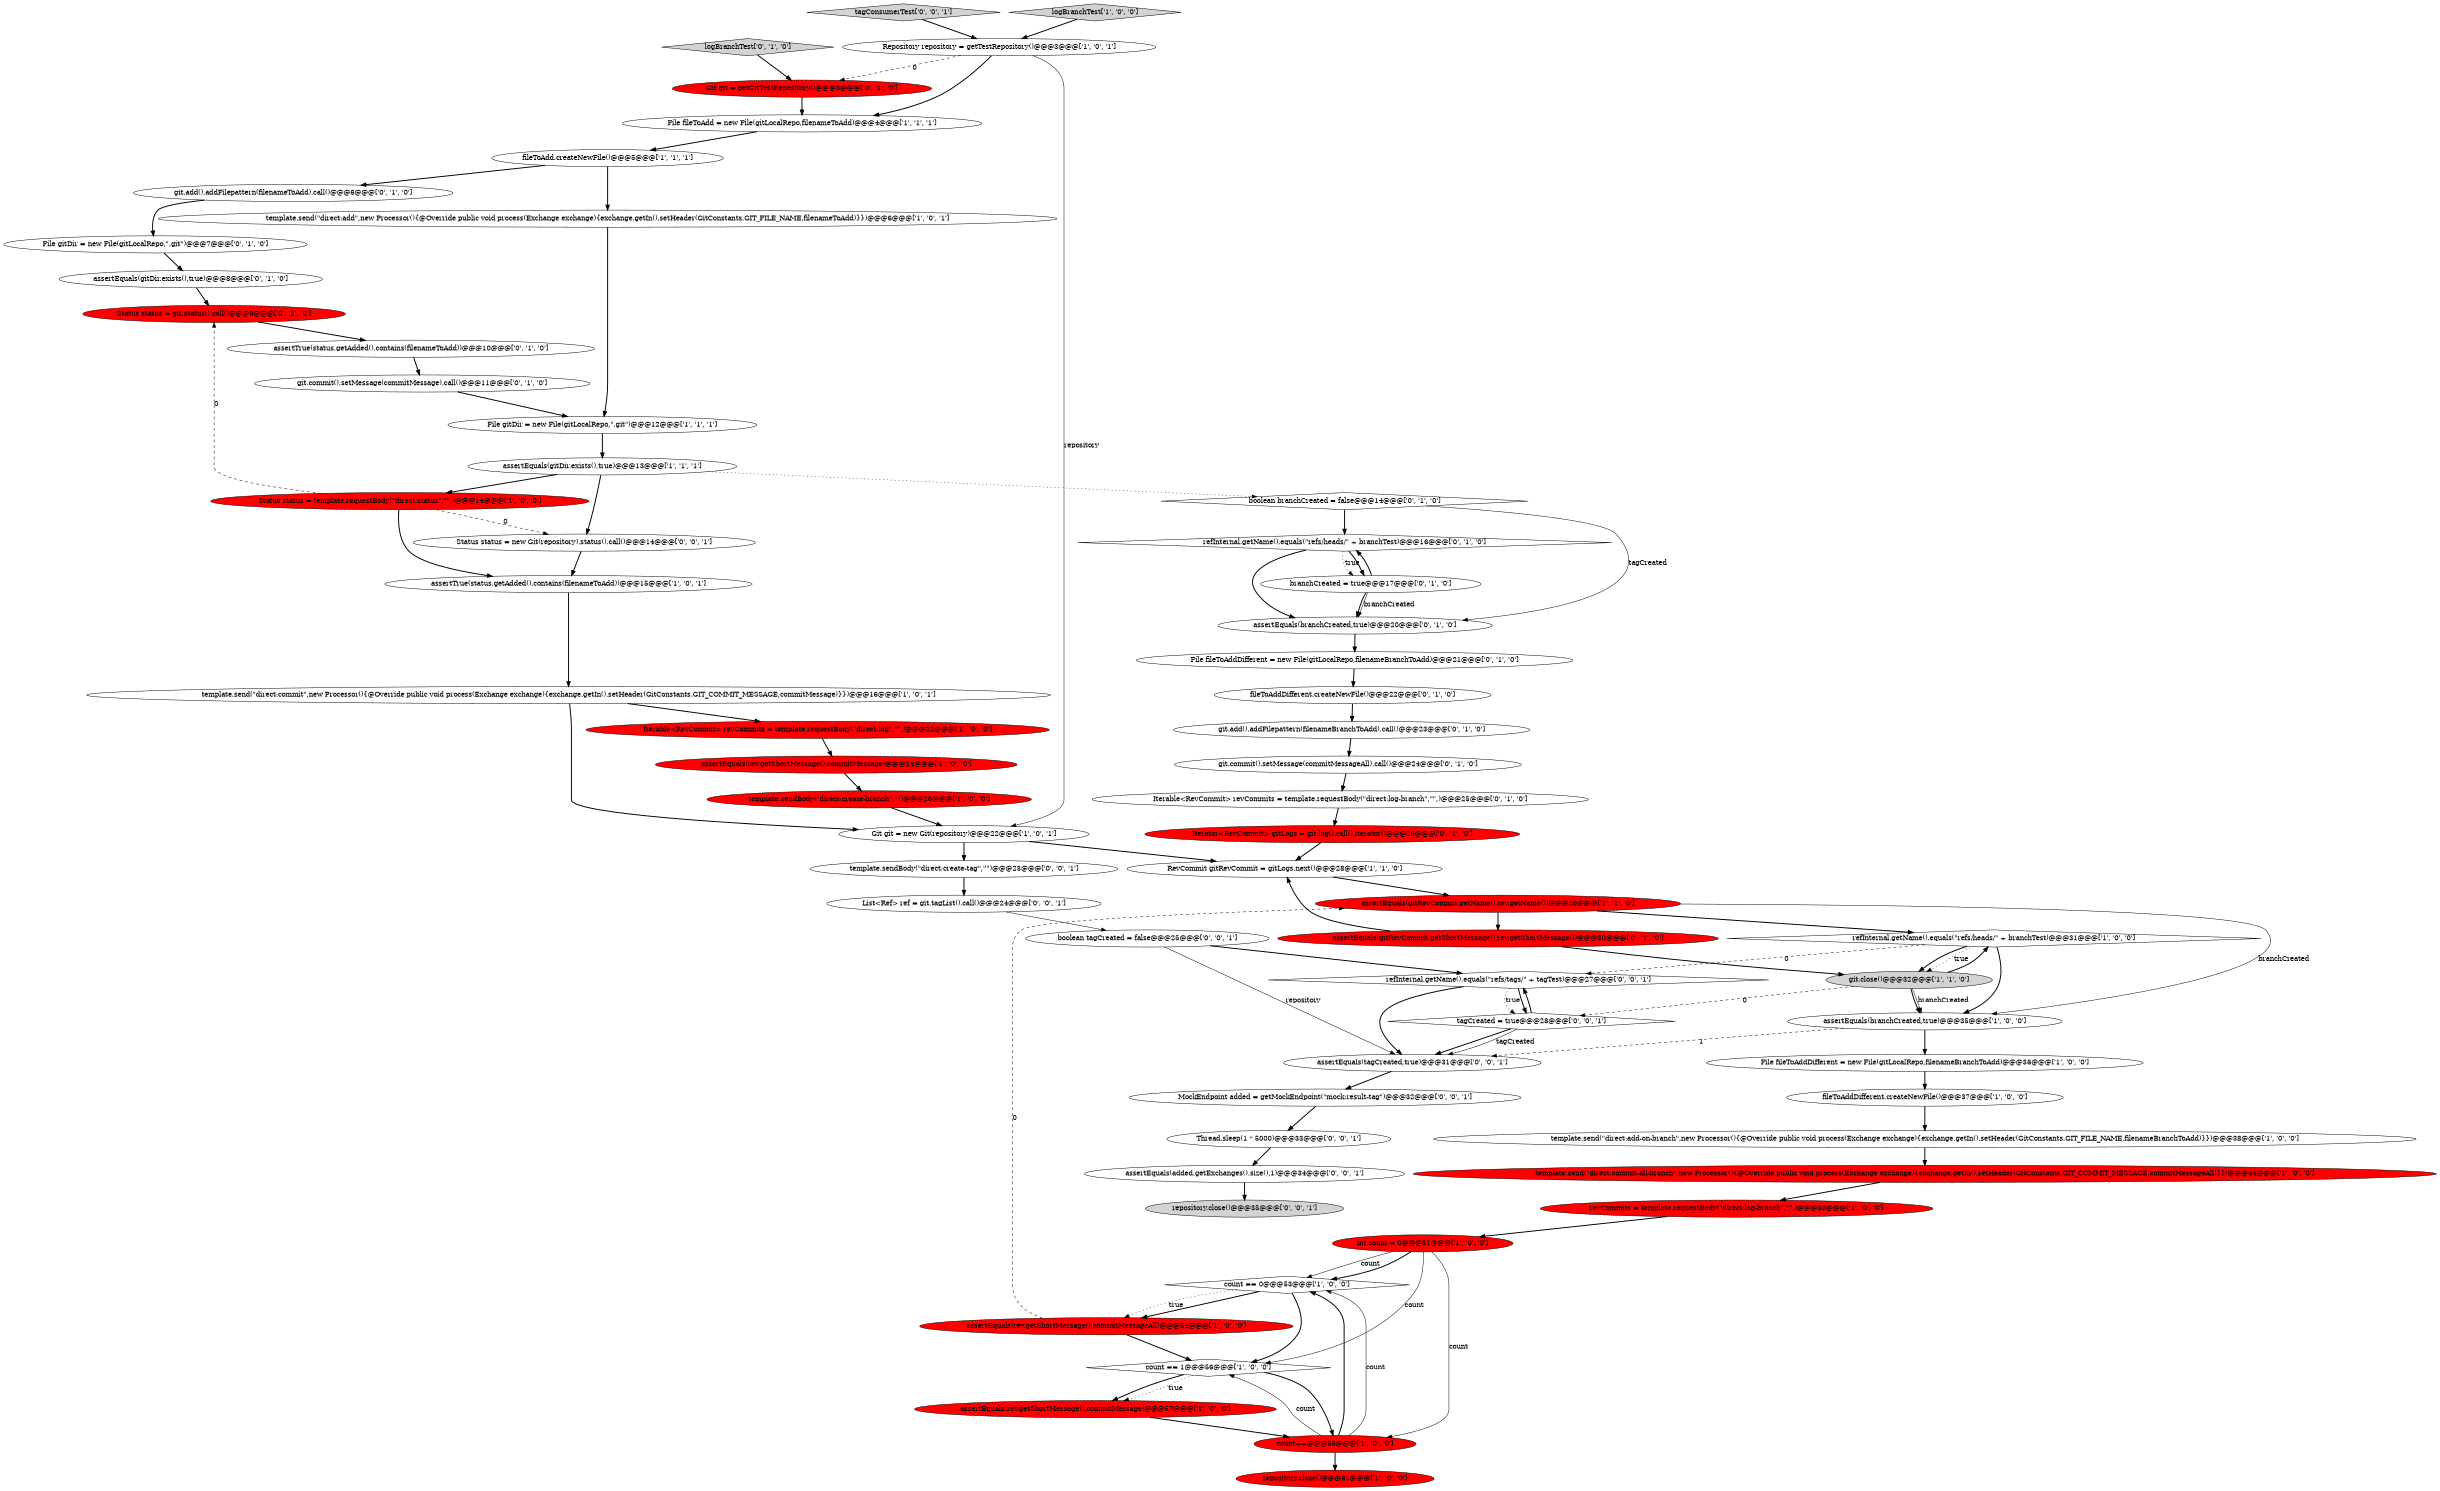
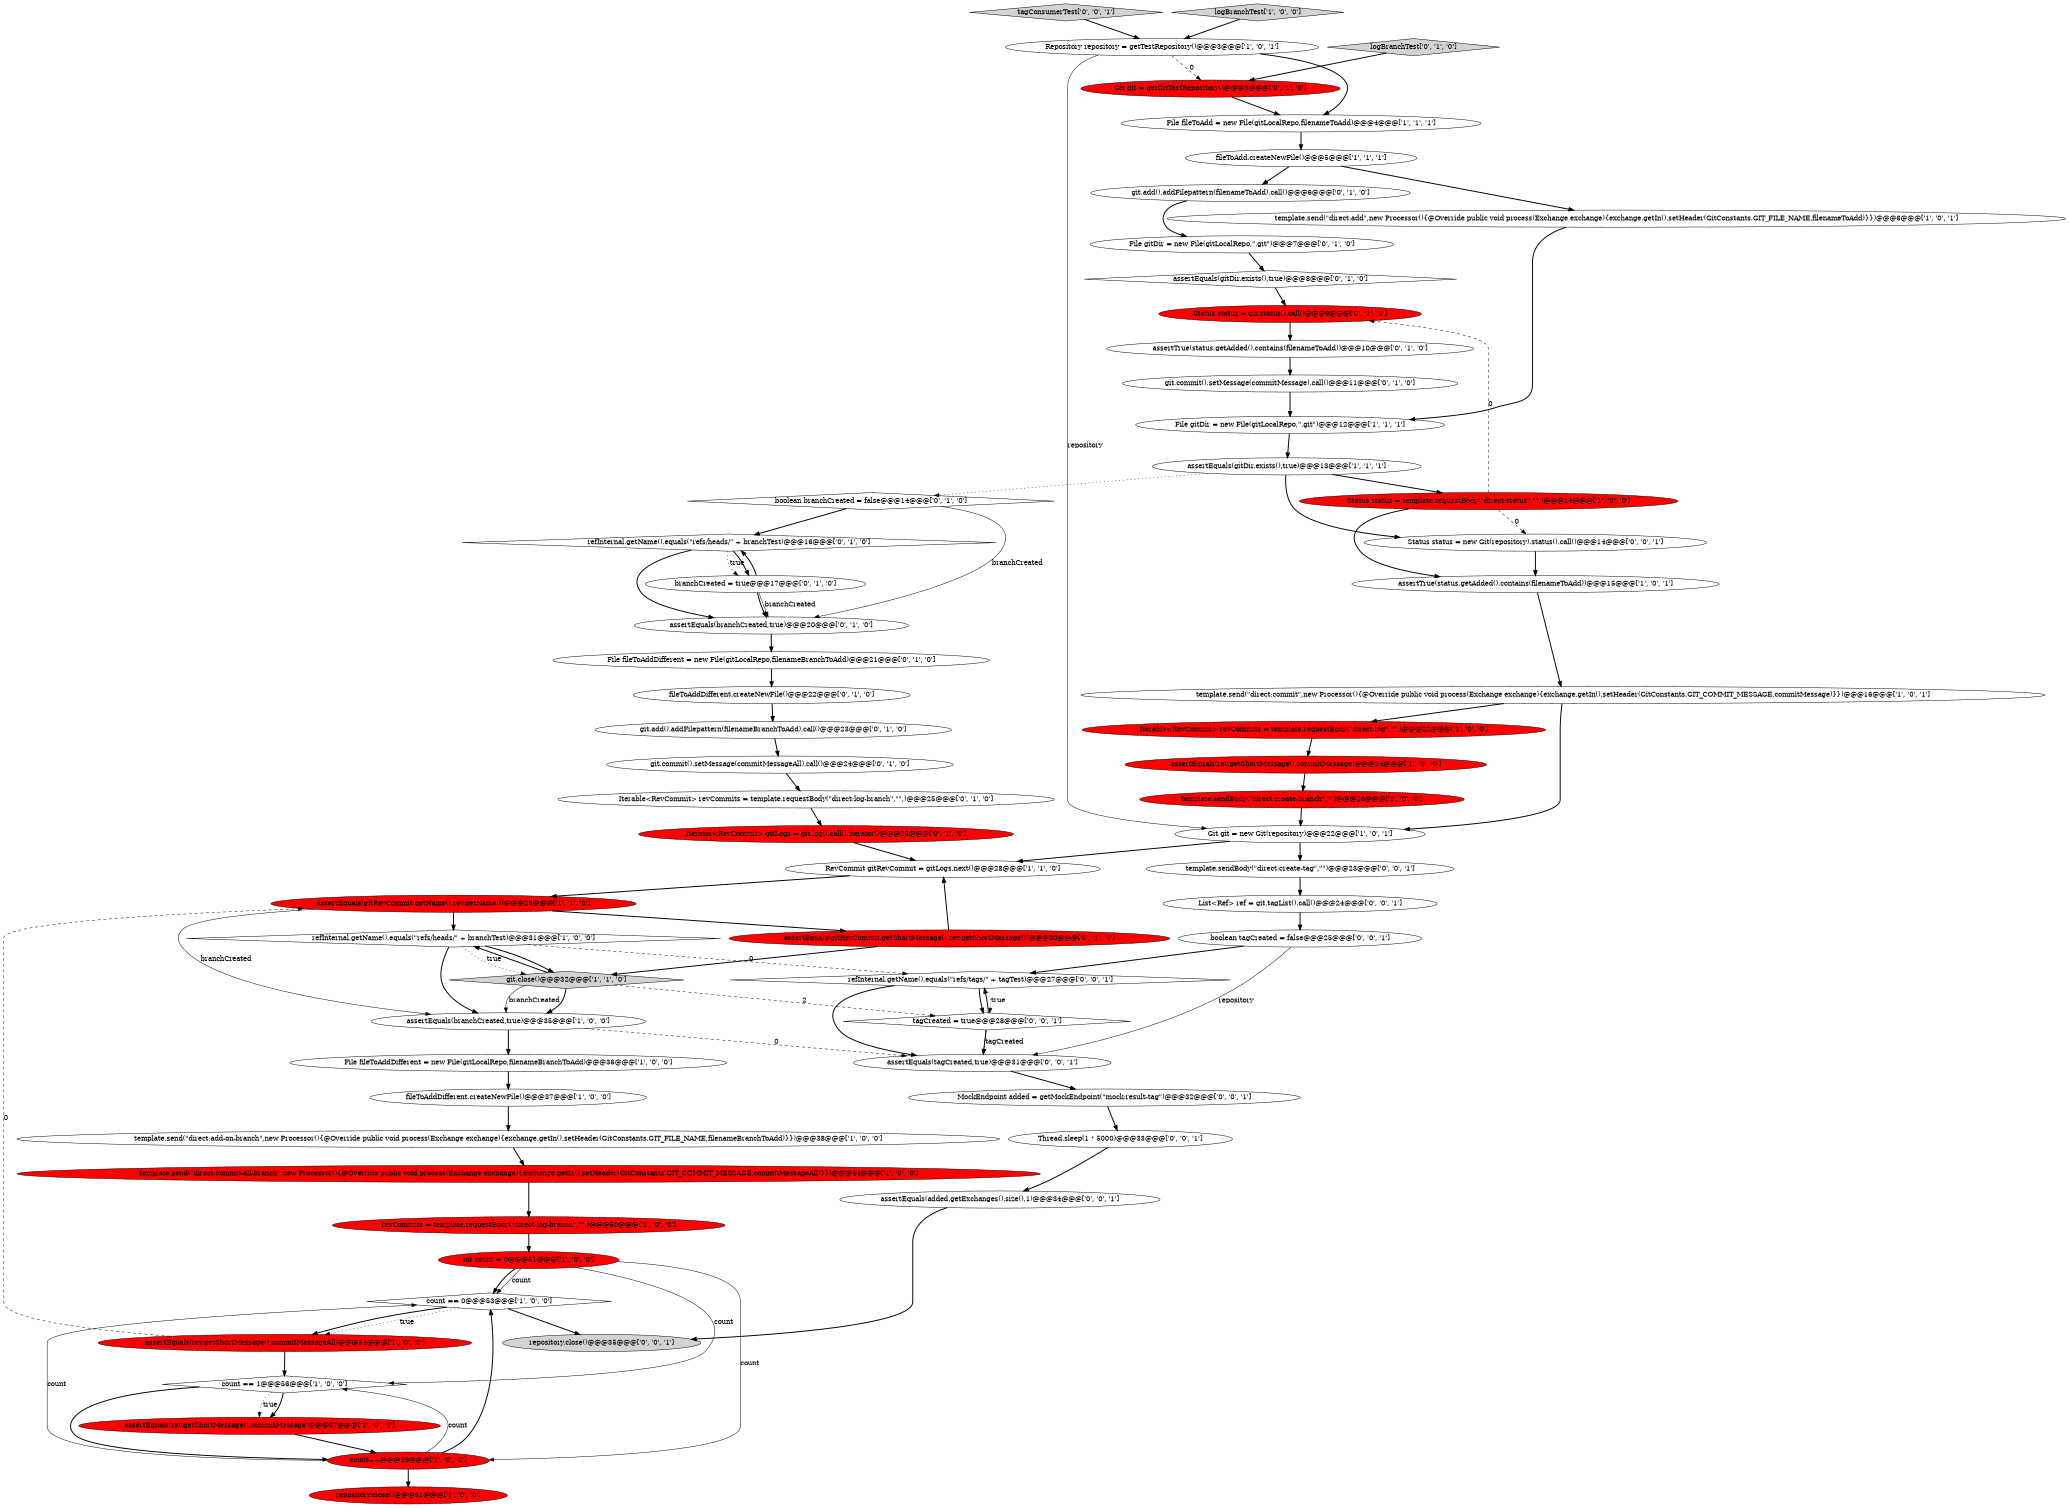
(191, 279) -> (1271, 279)
(1648, 563) -> (1017, 563)
(1054, 921) -> (1300, 919)
(1909, 980) -> (566, 980)
(1745, 1001) -> (805, 1001)
(1701, 1042) -> (777, 1042)
(1296, 1337) -> (542, 1321)
